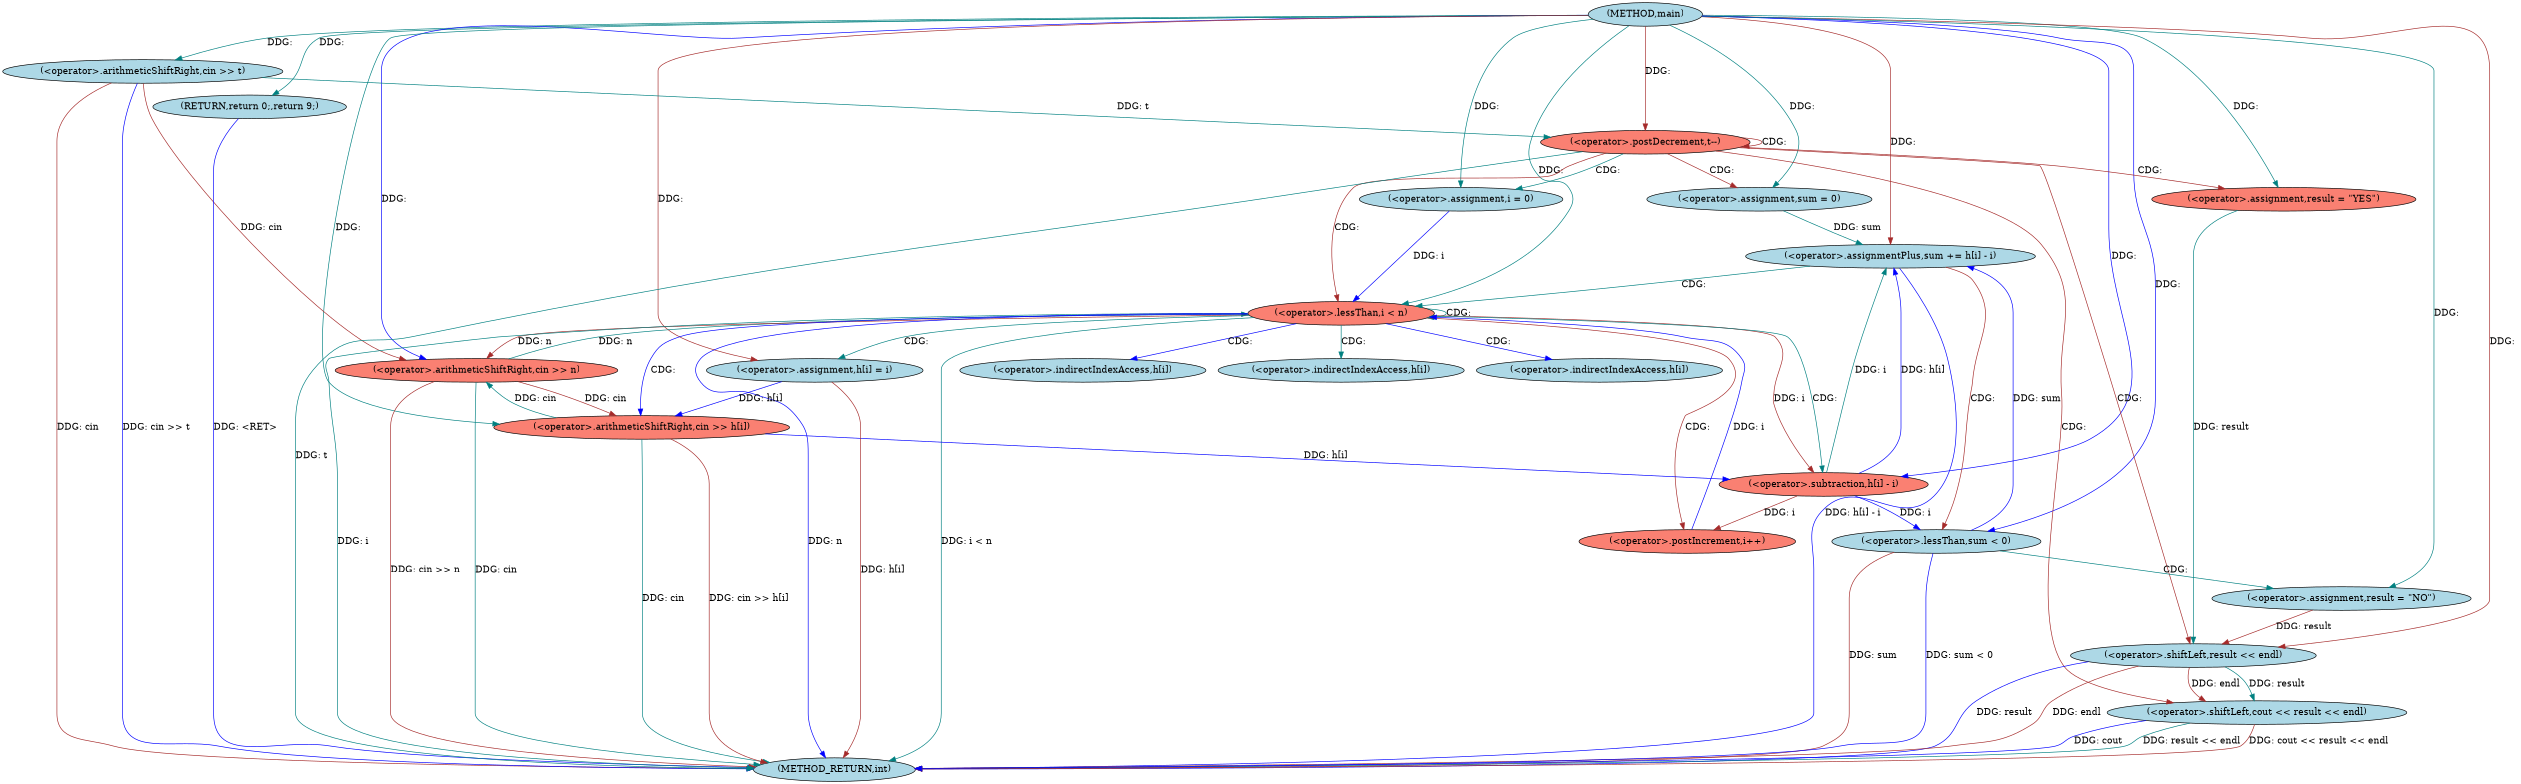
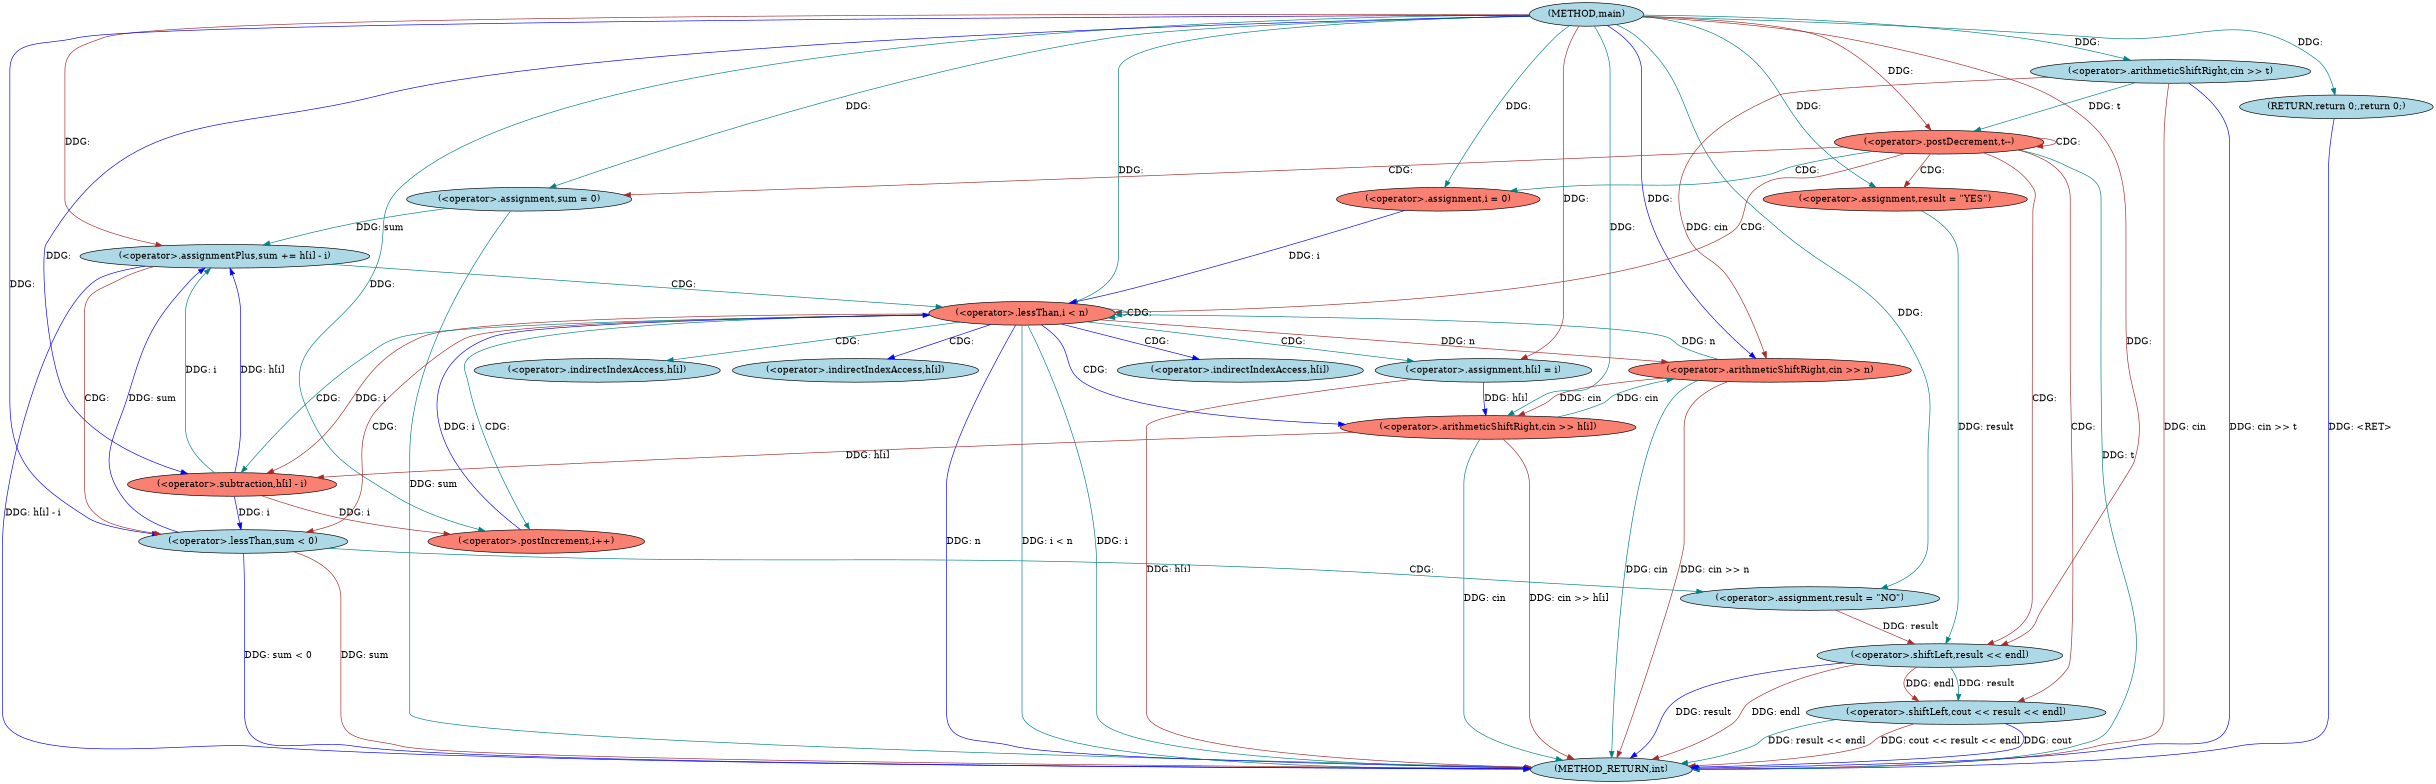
none -> (719, 75)
(250, 107) -> (2336, 107)
(1461, 199) -> (1438, 199)
none -> (491, 333)
(1676, 342) -> (607, 329)
(1244, 456) -> (838, 452)
none -> (704, 742)
